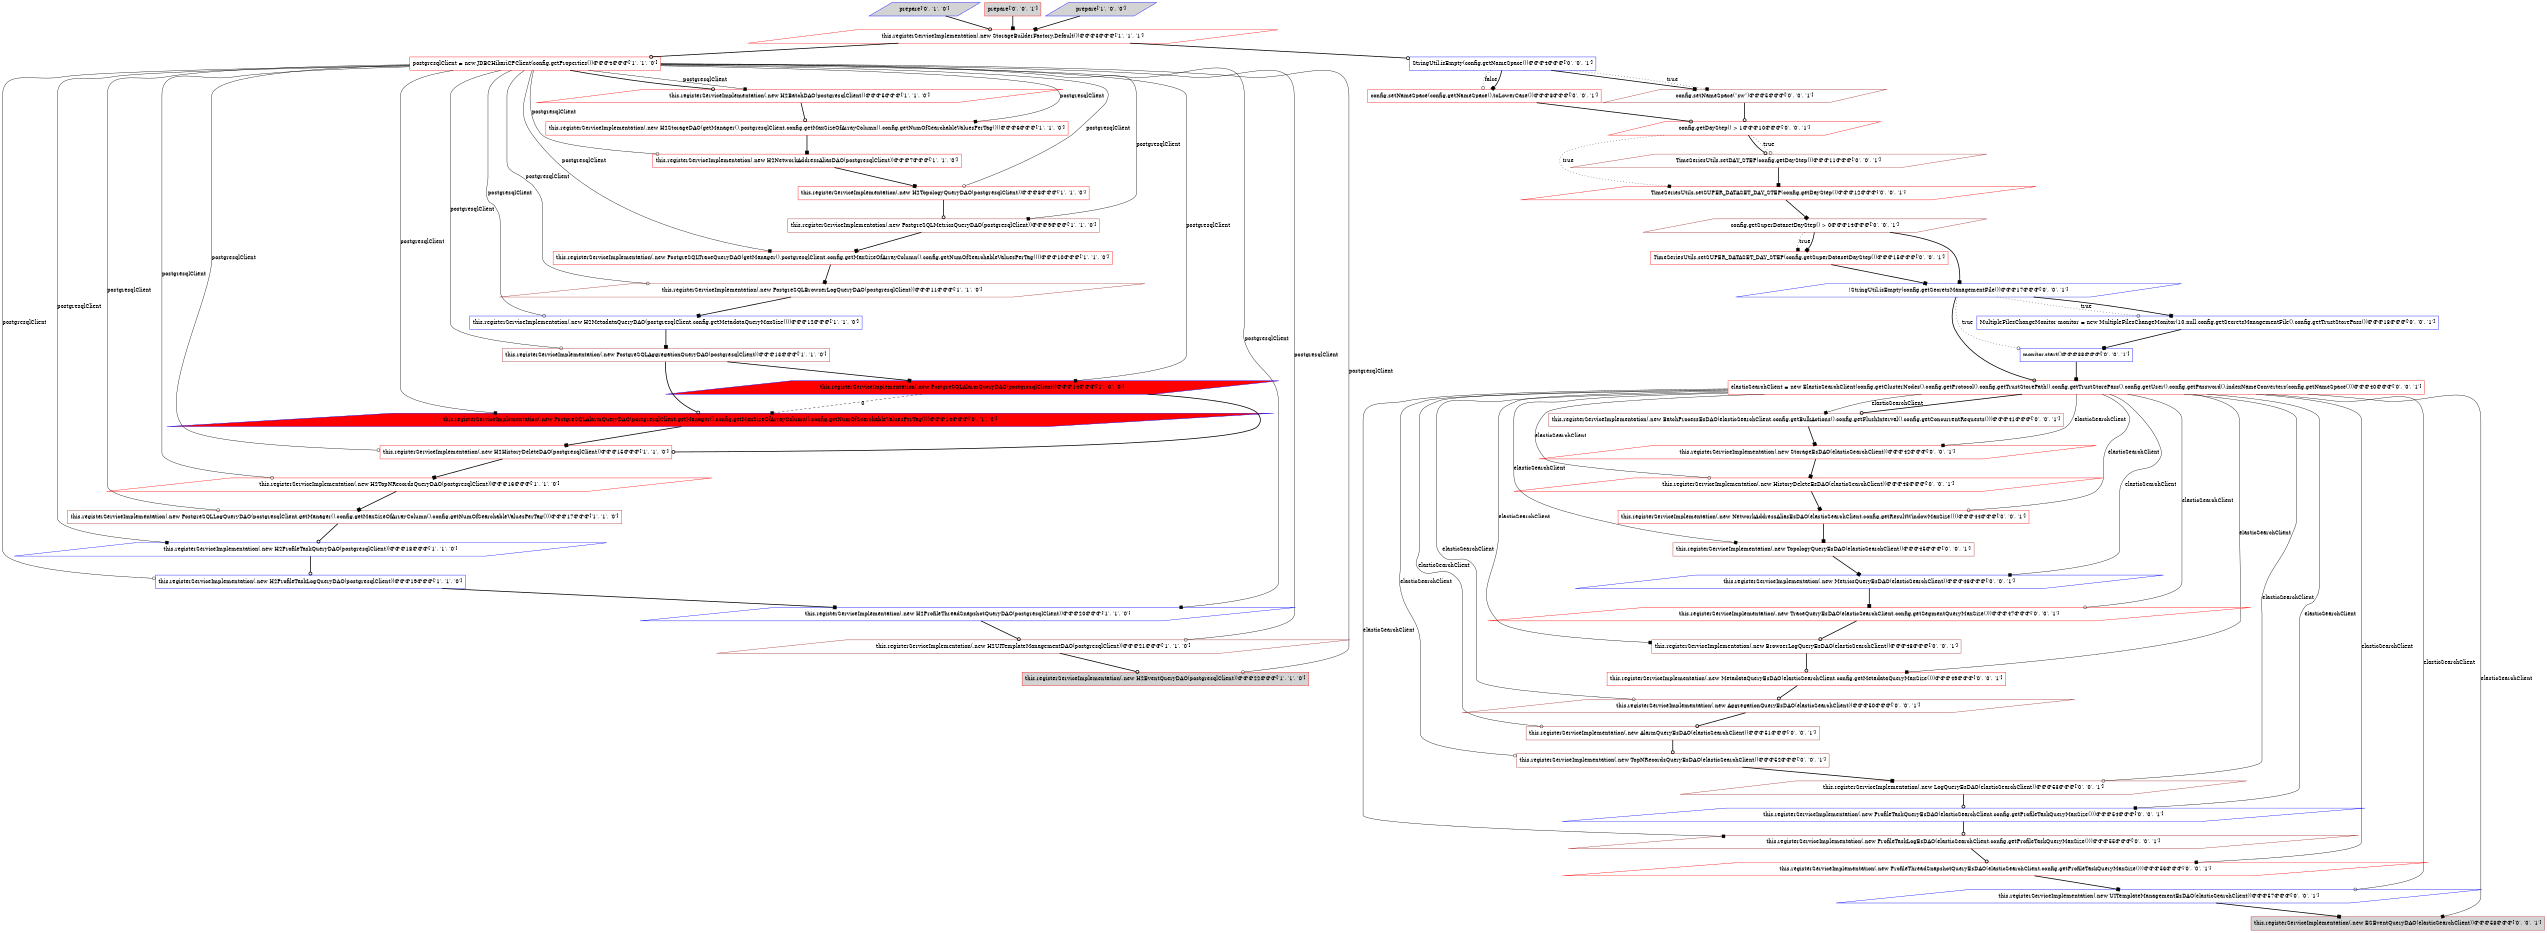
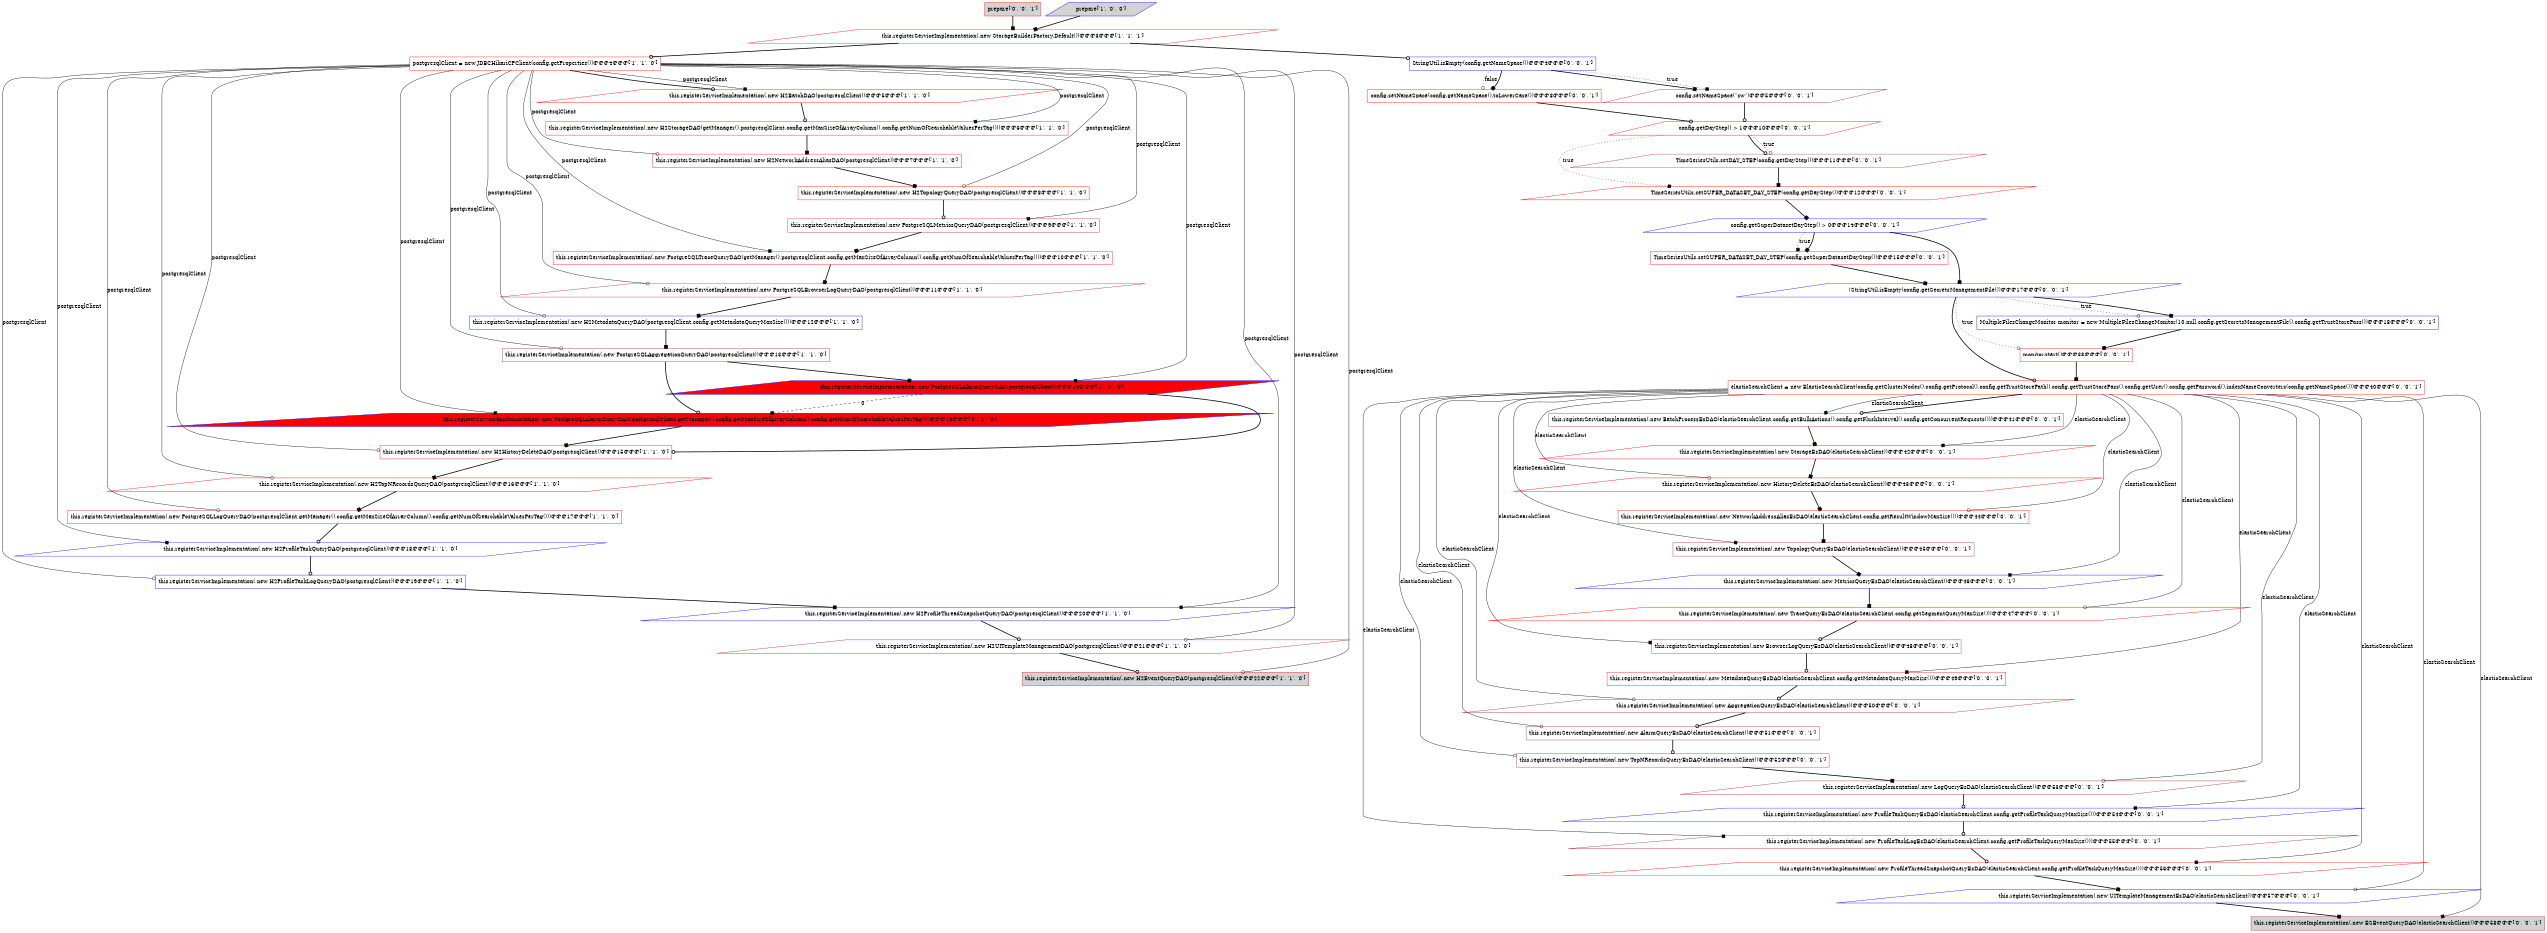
(925, 9) -> none
(1815, 226) -> (1815, 226)
(2076, 355) -> (2076, 355)
